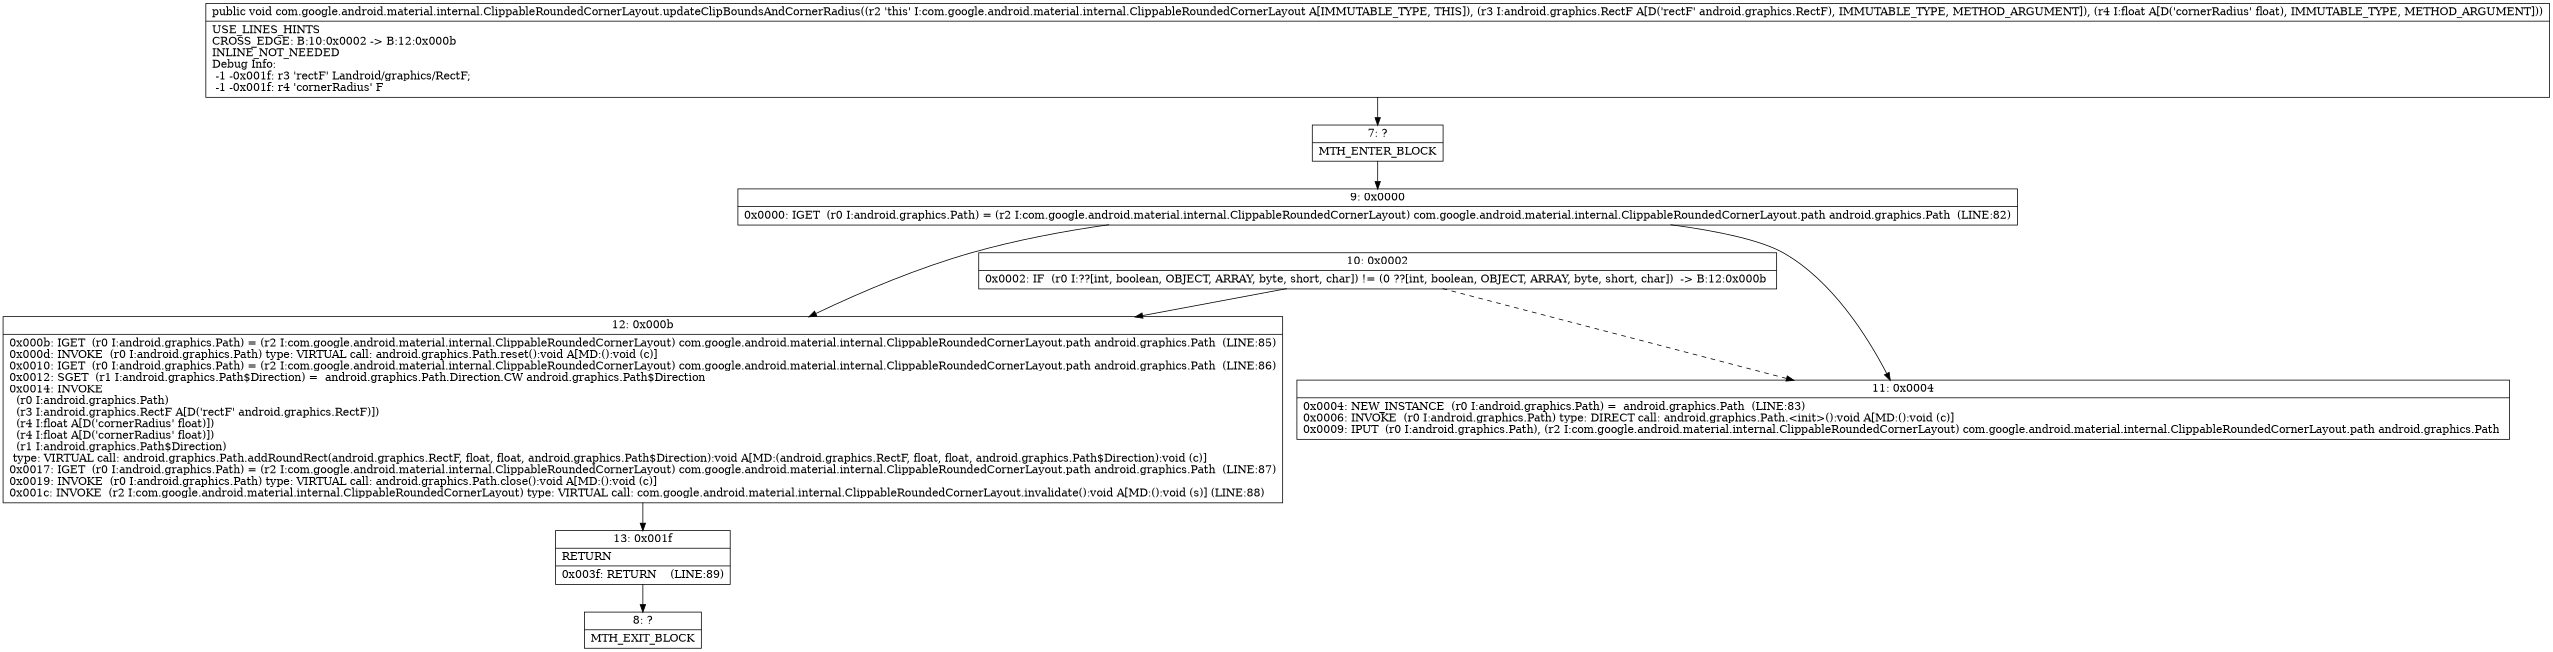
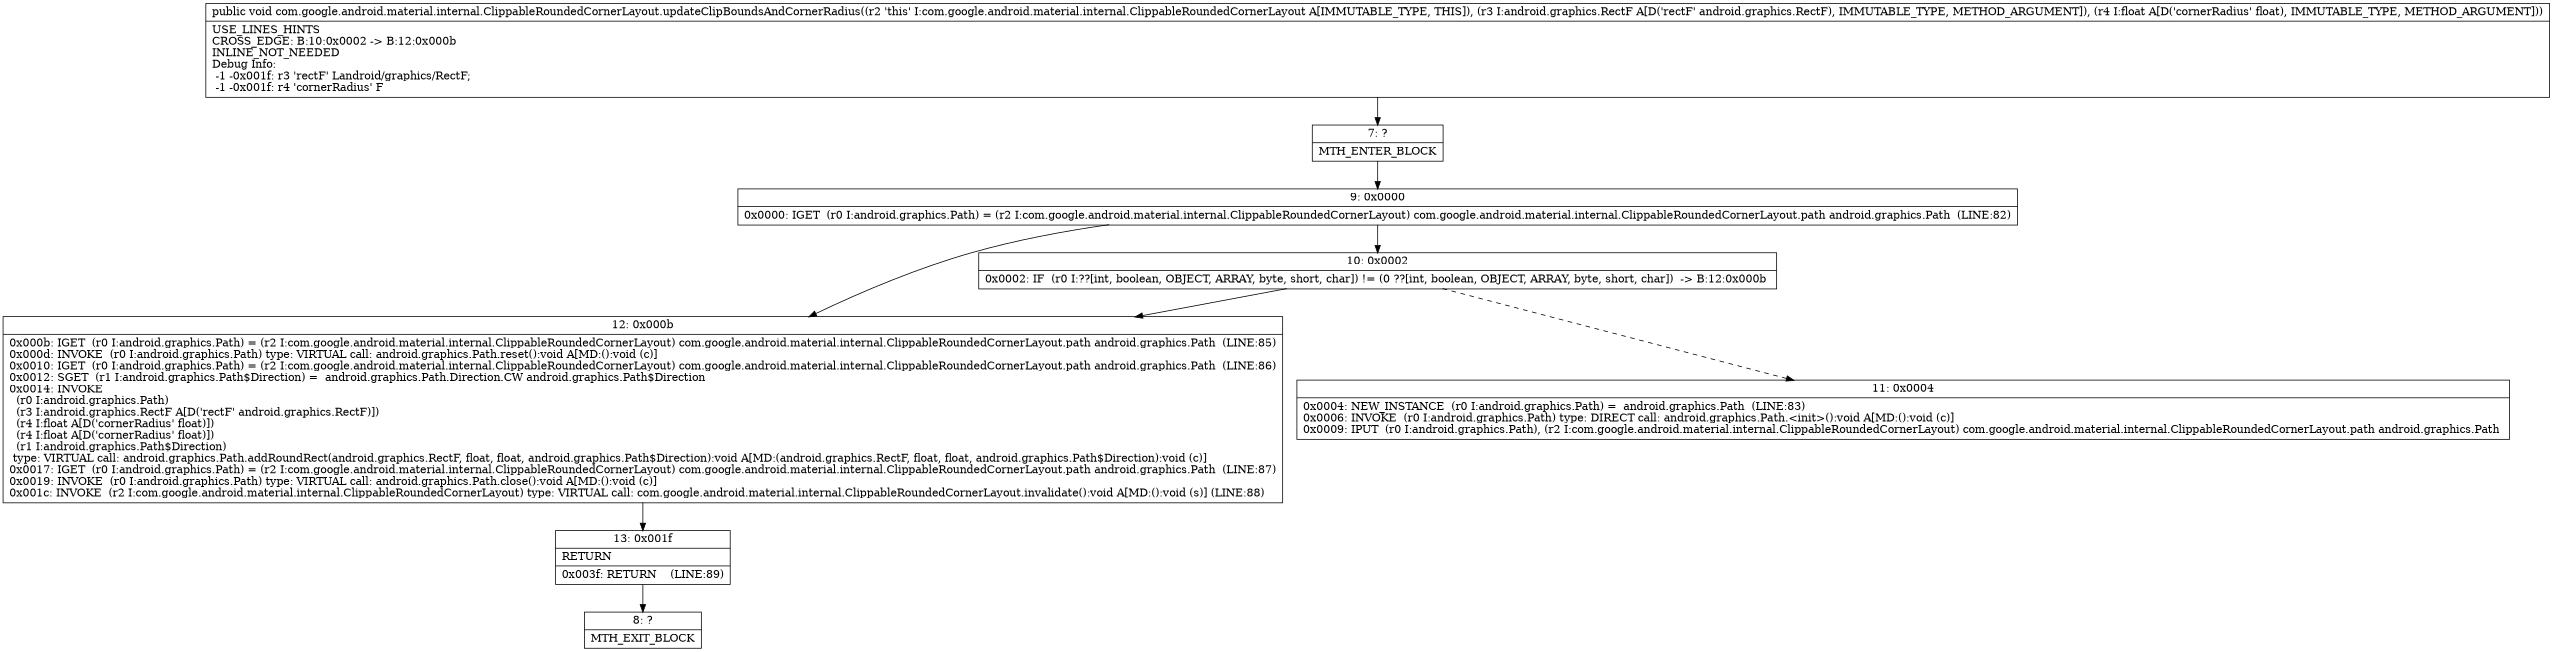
(1802, 265) -> (1378, 235)
